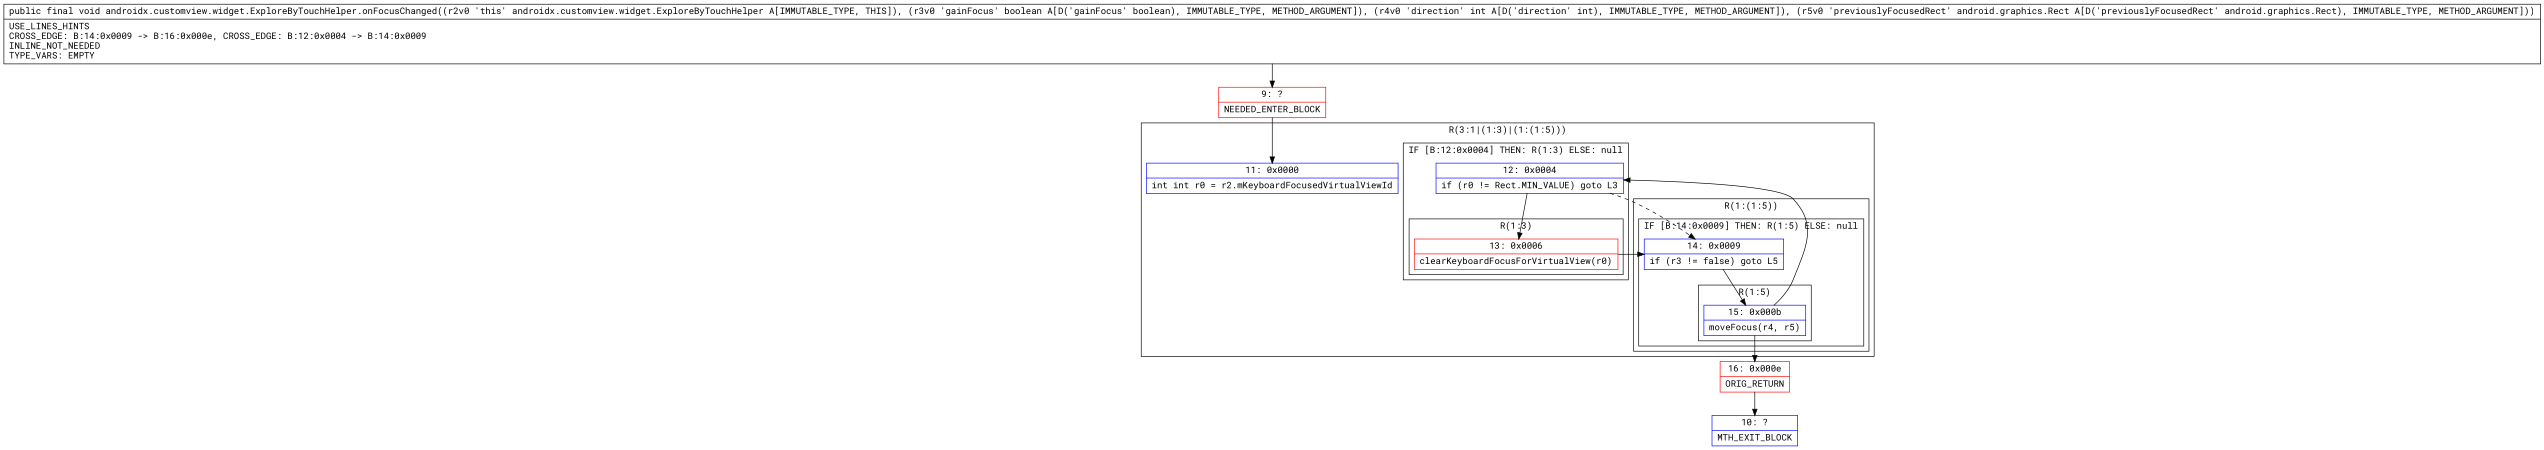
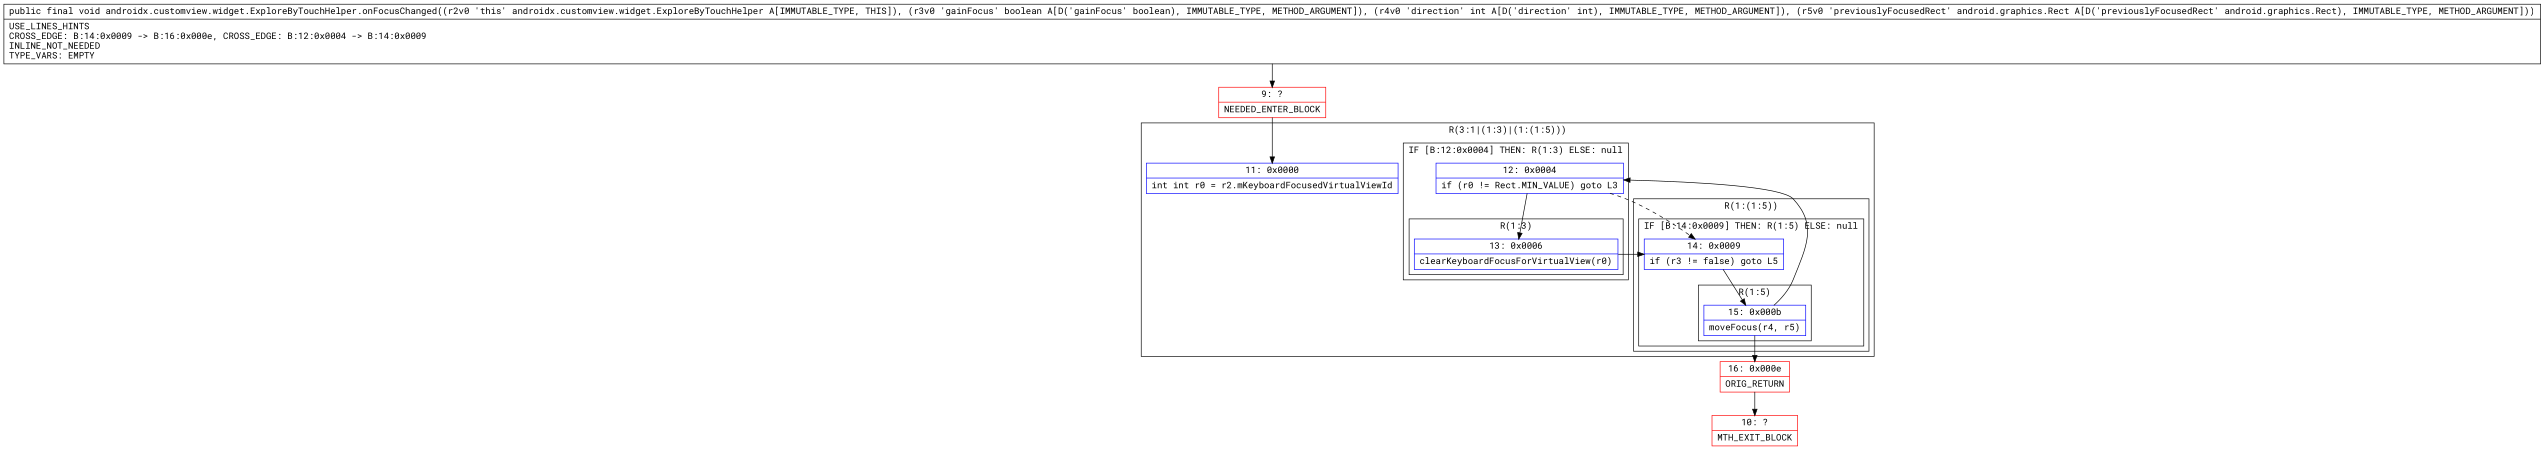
(1516, 254) -> (1516, 254)
(1755, 431) -> (1755, 431)
